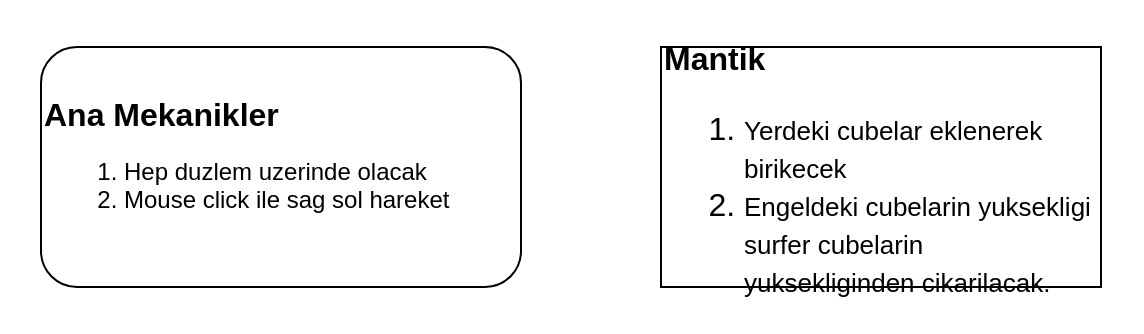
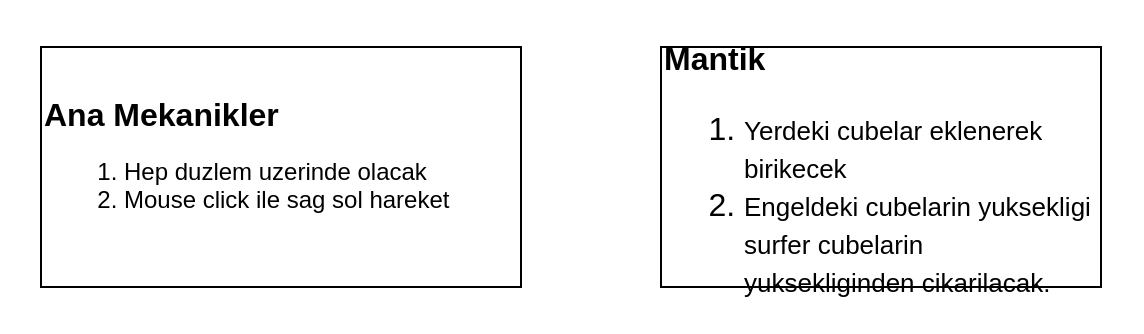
(281, 167) -> (281, 167)
